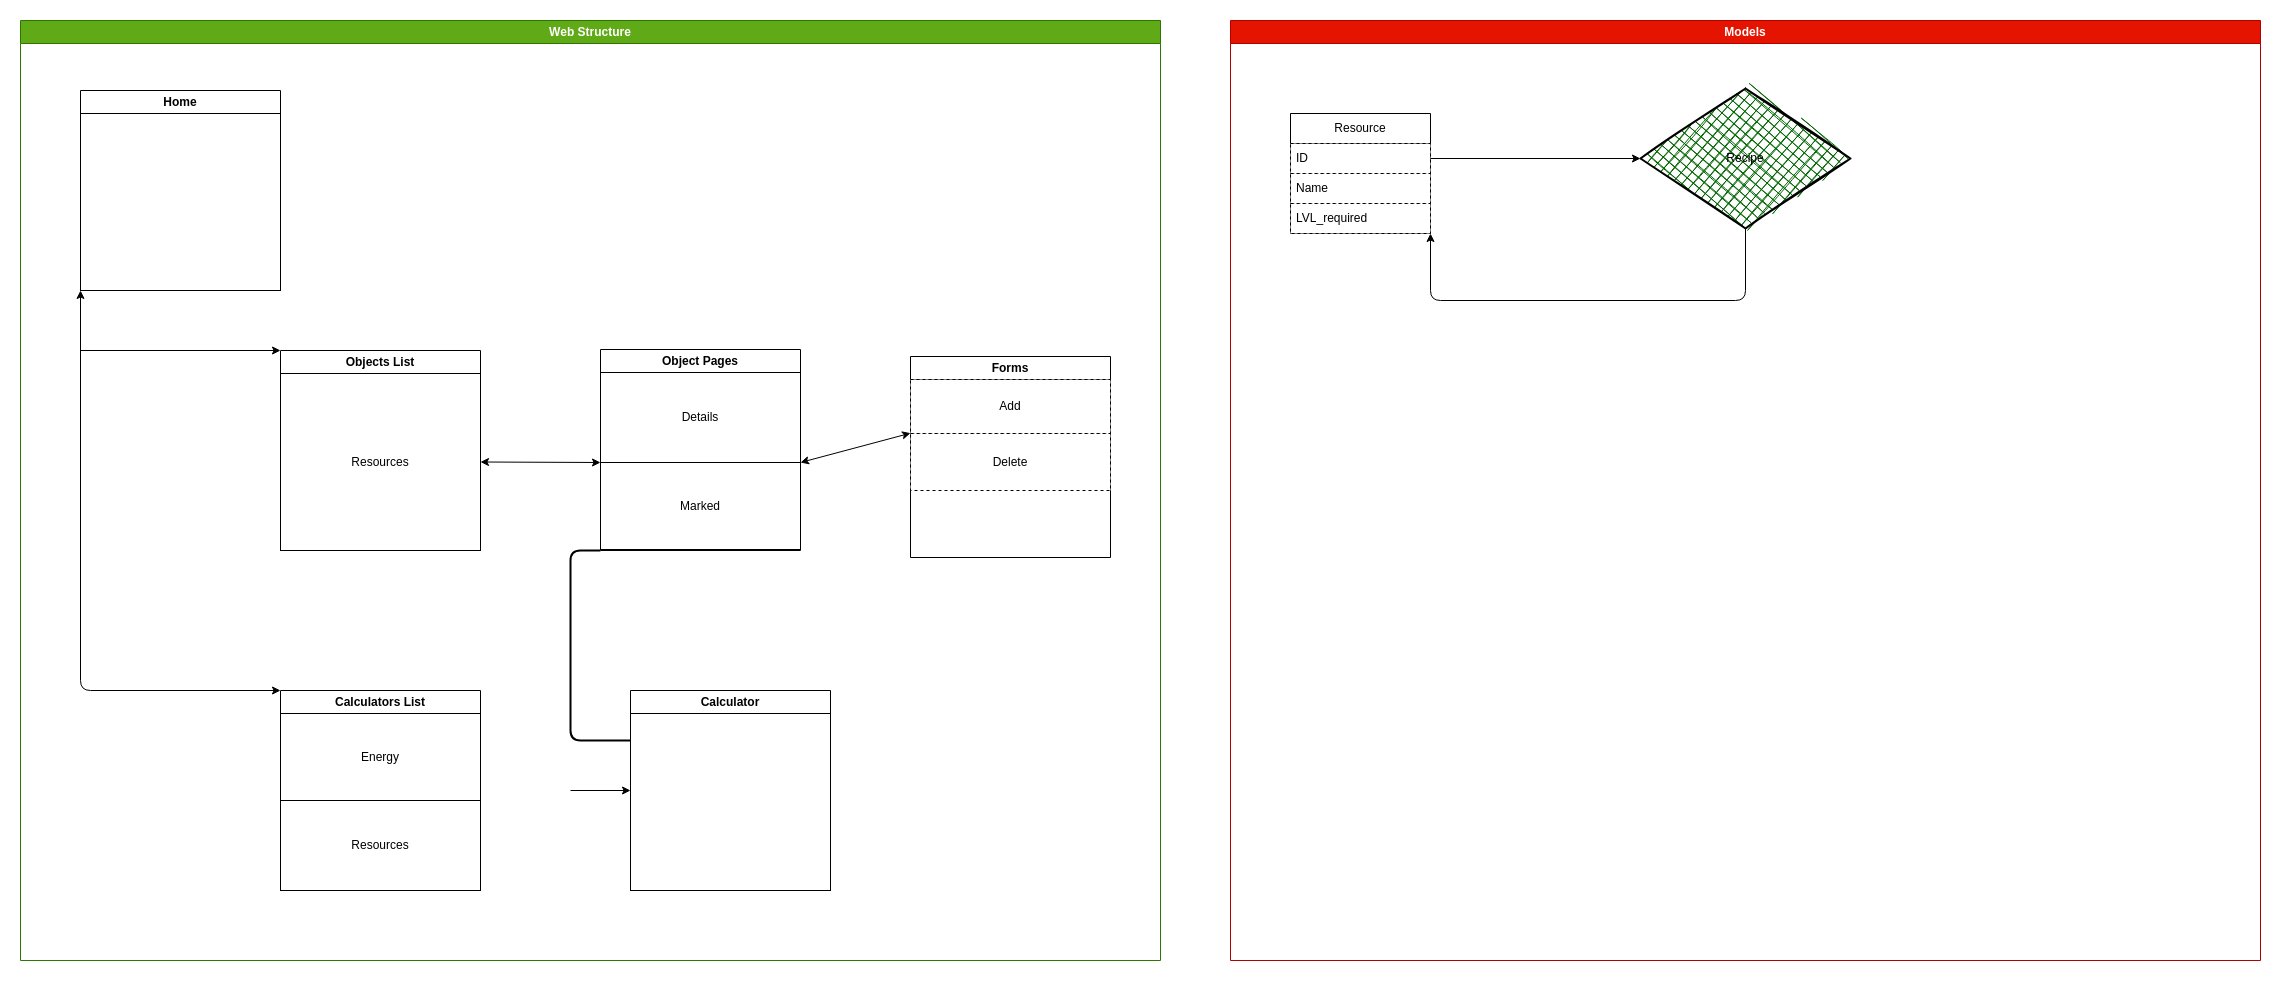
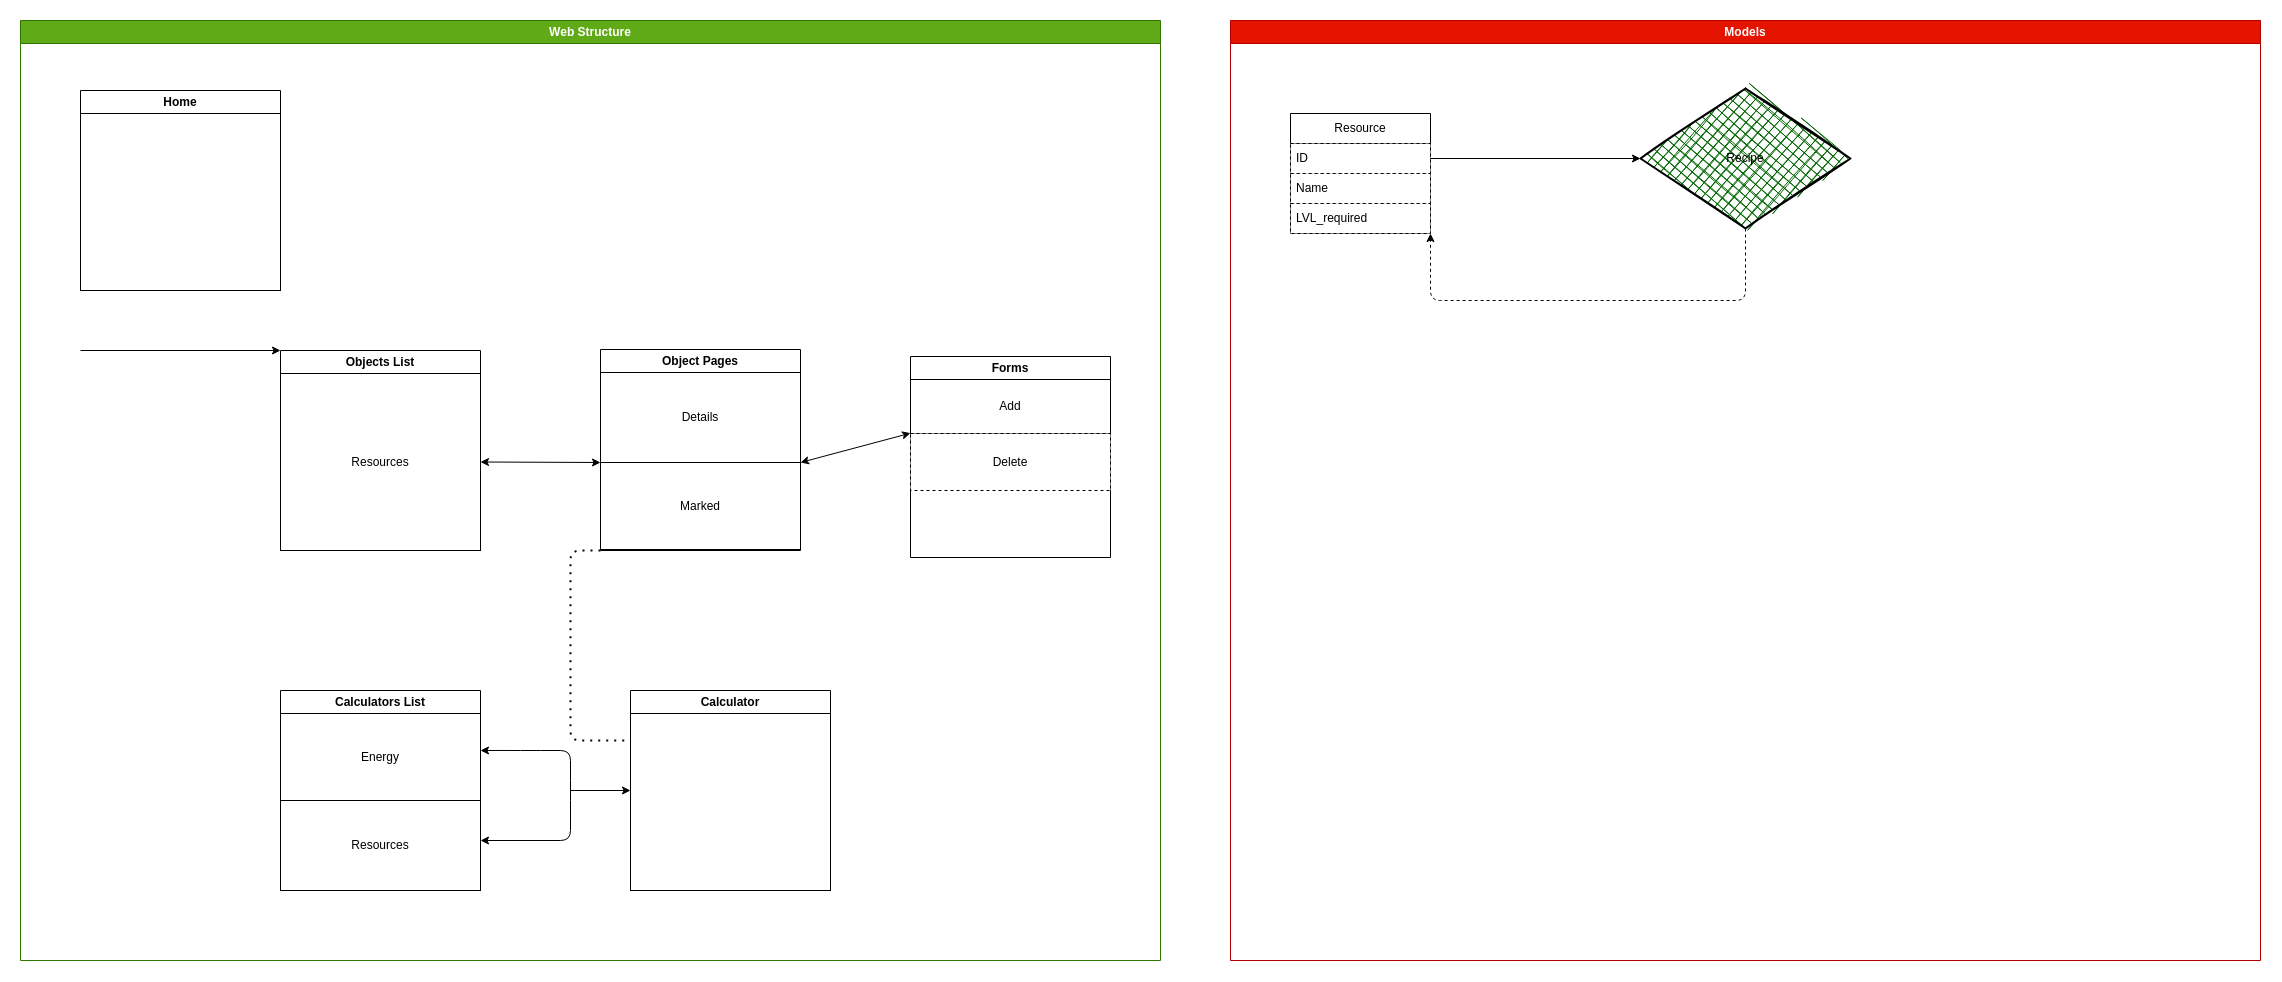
(1594, 301) -> (1594, 301)
(1011, 407) -> (1011, 407)
(81, 585) -> none
(571, 661) -> (571, 661)
none -> (571, 796)
